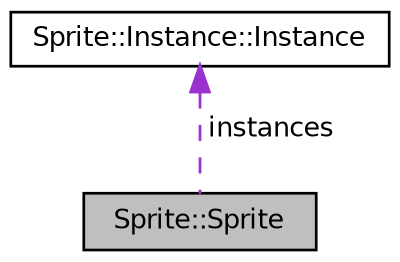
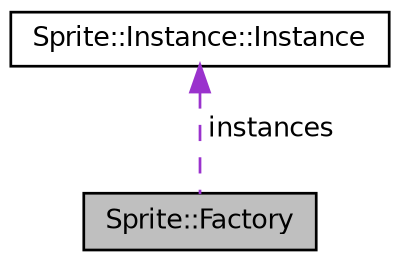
(200, 222) -> (200, 222)
